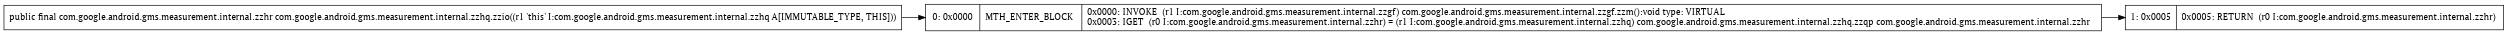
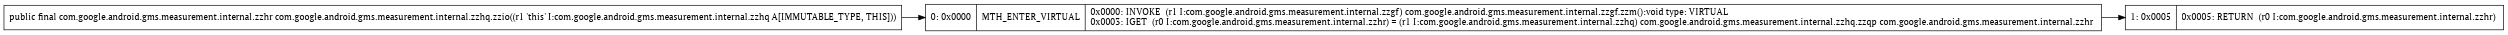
(1029, 17) -> (1031, 17)
